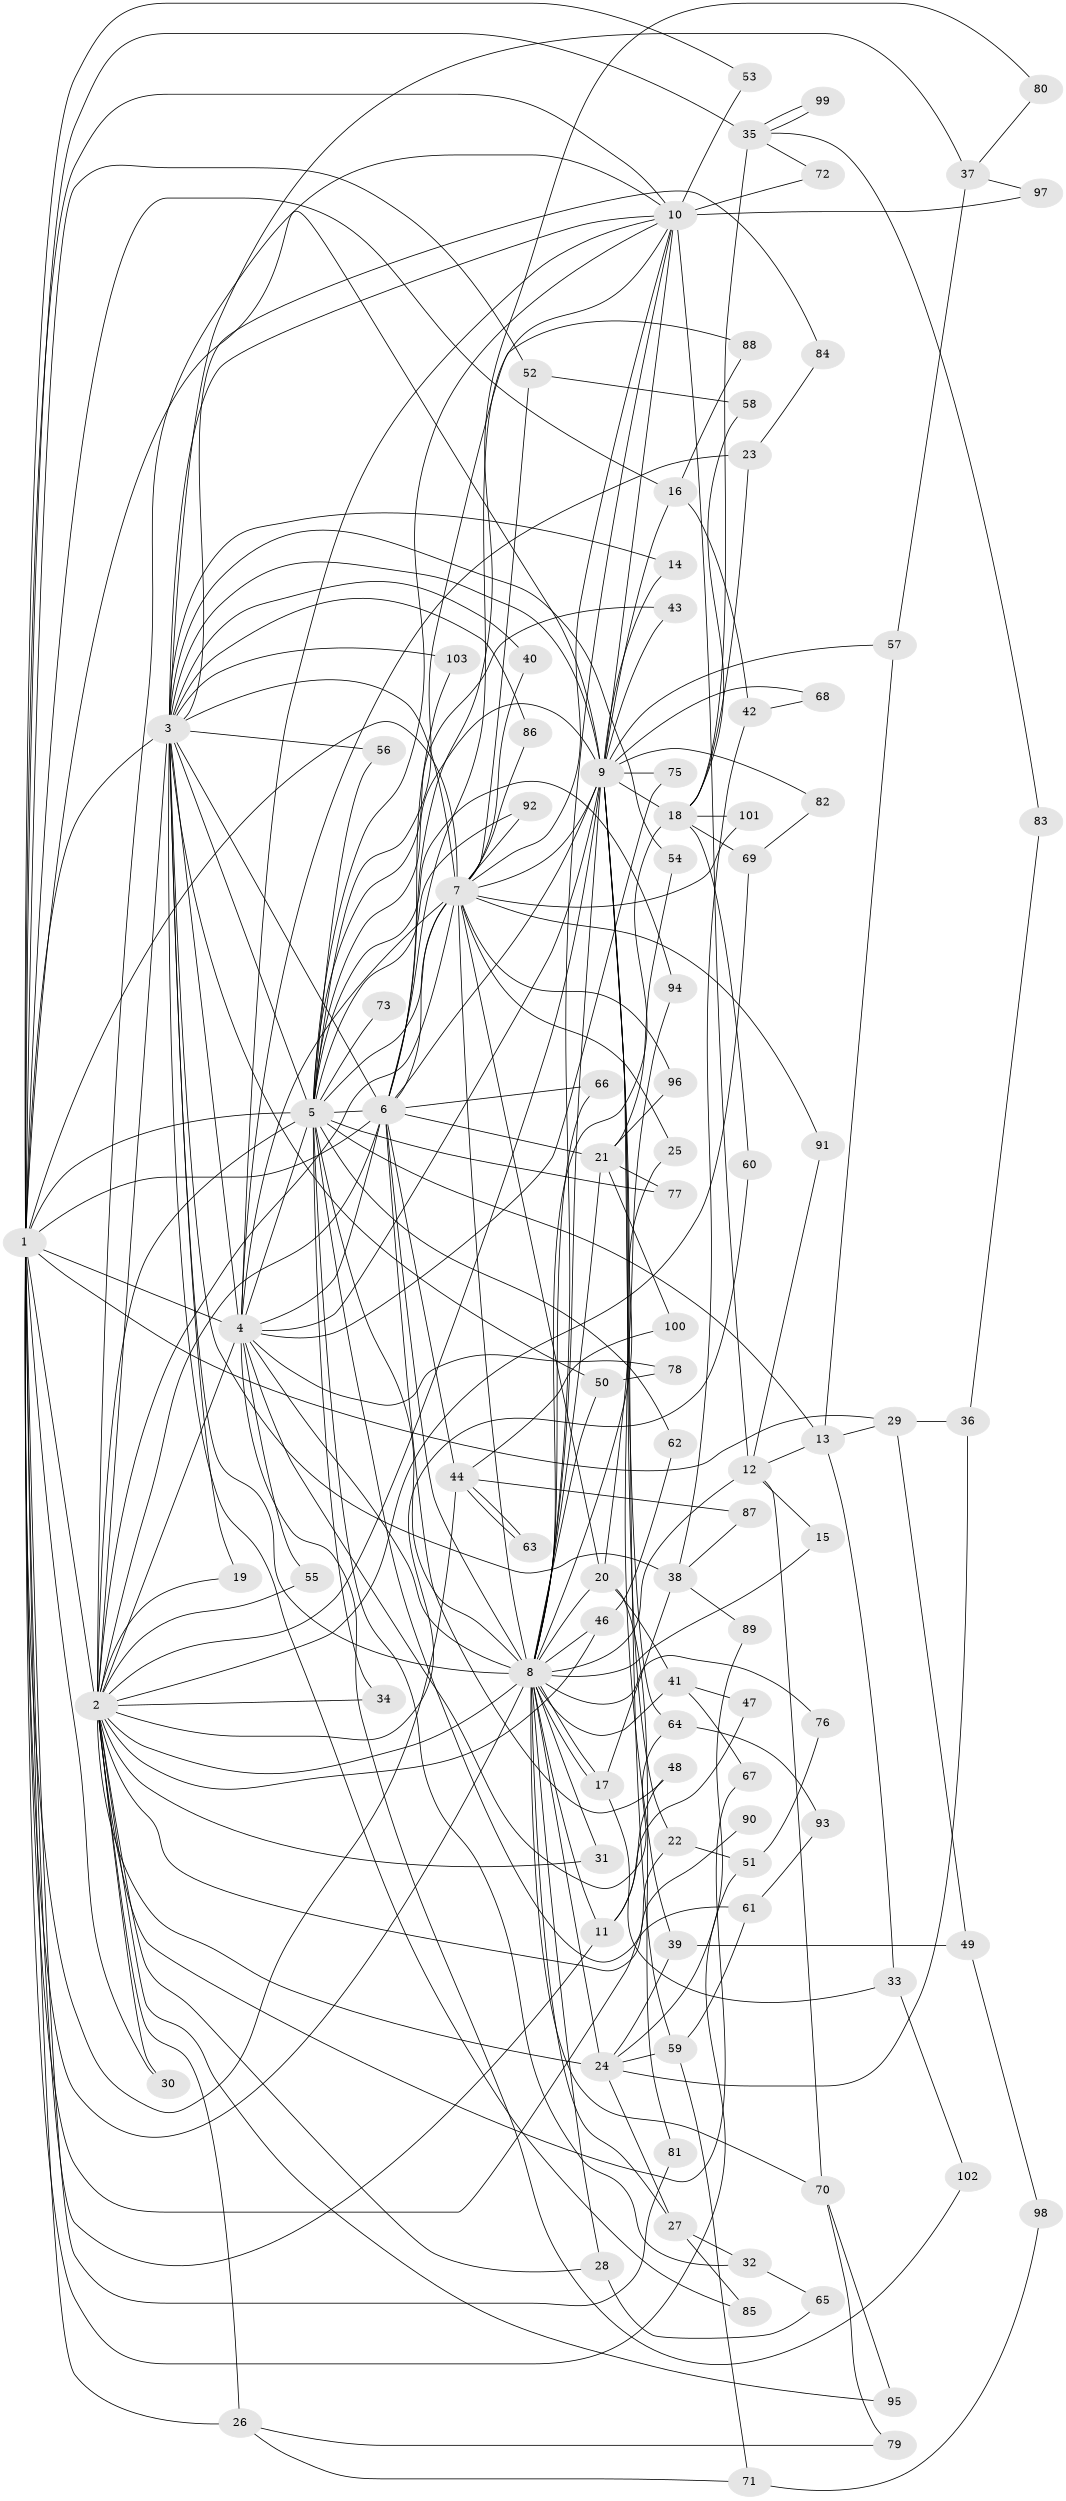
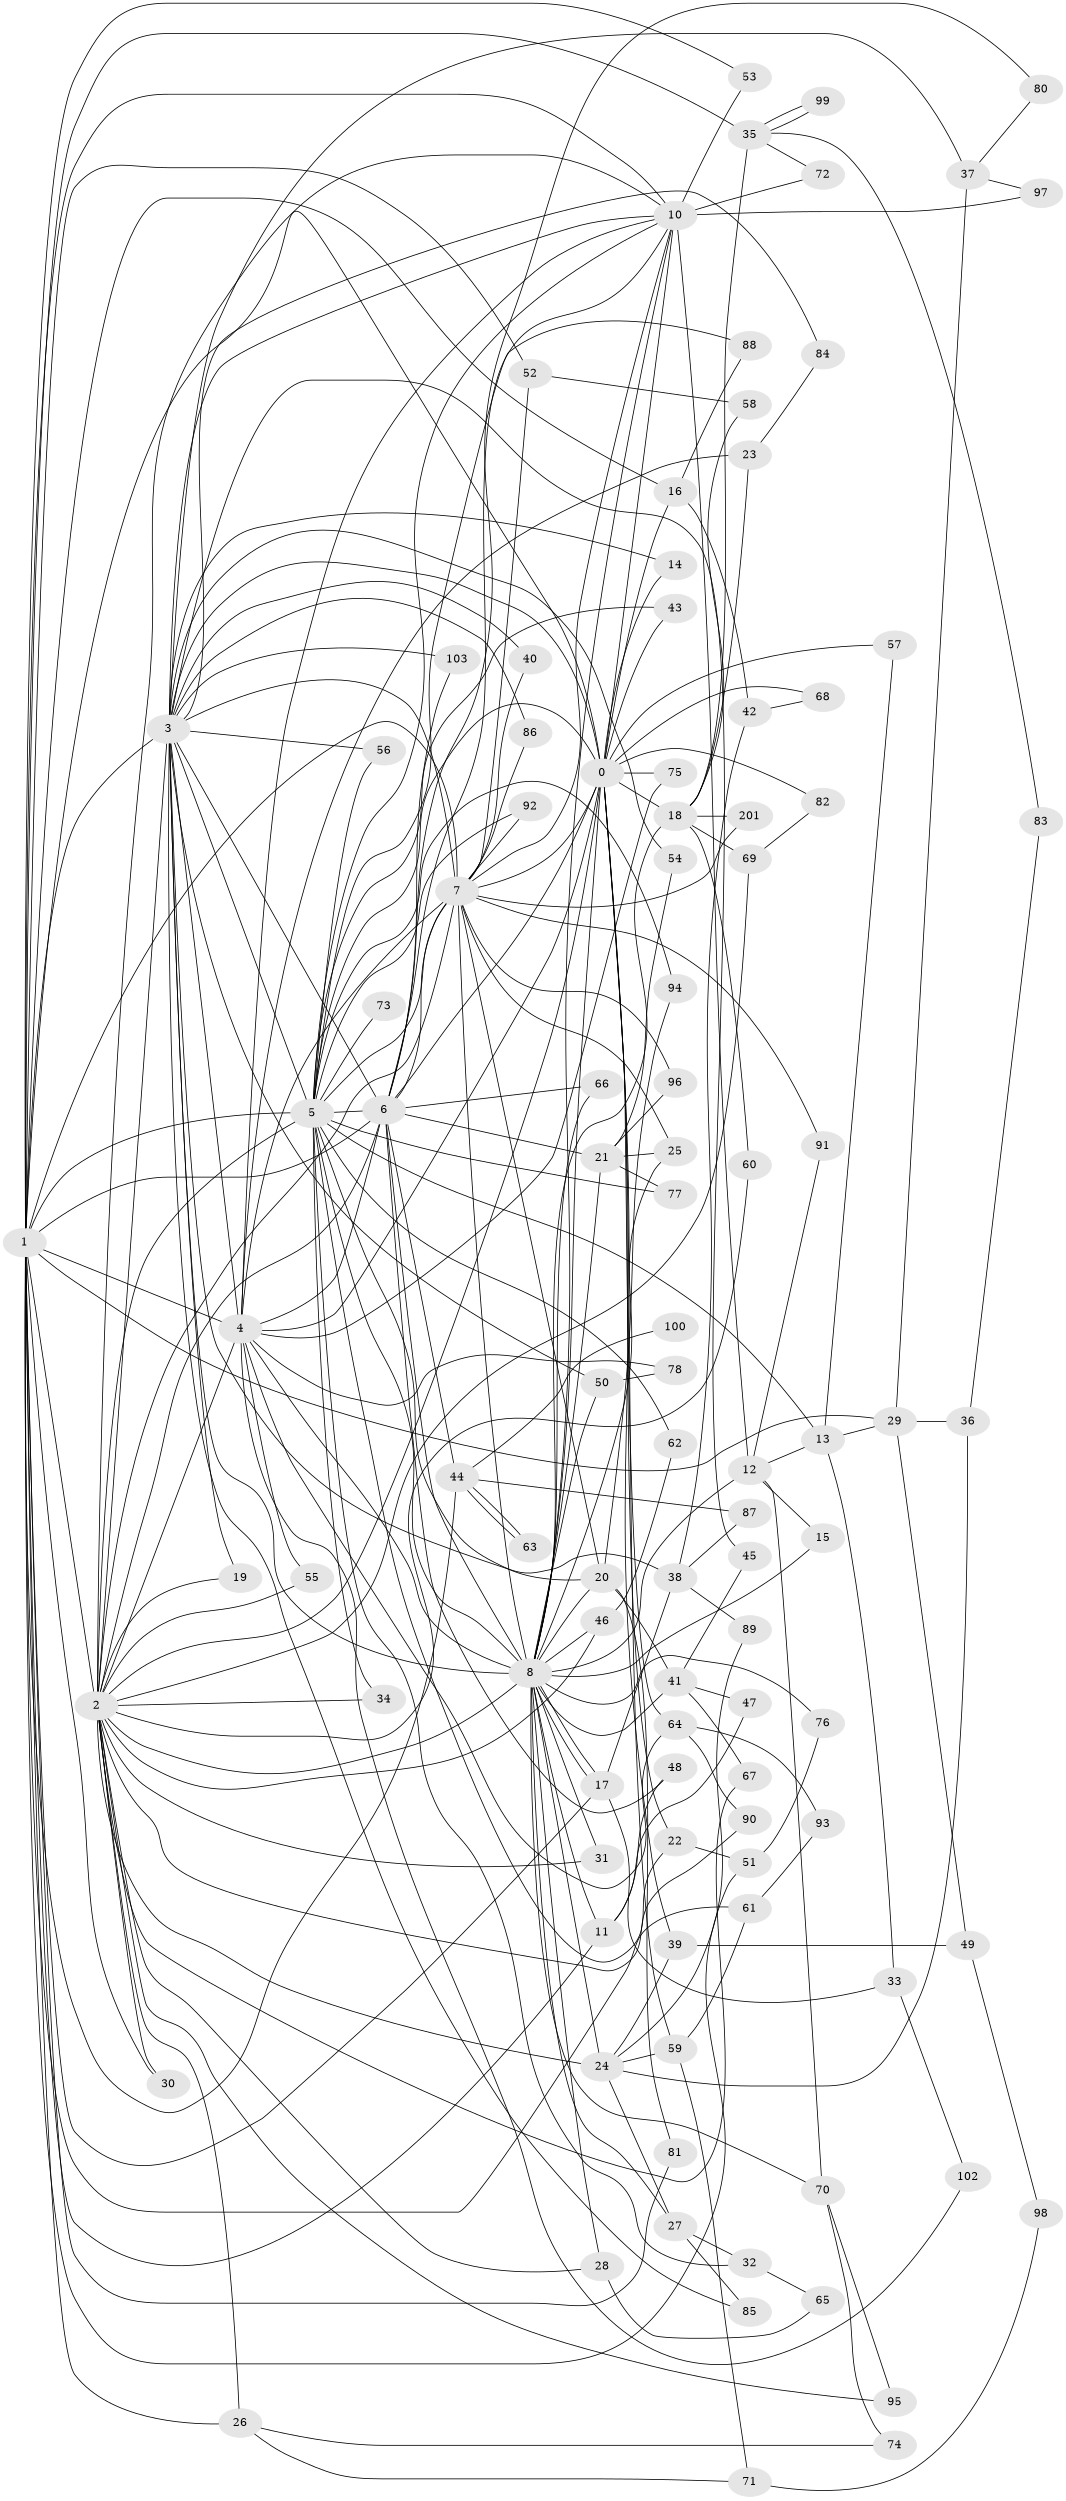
(931, 410) -> (931, 798)
(602, 773) -> (602, 773)
(750, 816) -> (750, 816)
(276, 1221) -> (421, 1466)
(639, 1243) -> (643, 1154)
none -> (750, 1556)
none -> (710, 1766)
(64, 2059) -> (58, 2028)
(895, 2445) -> (895, 2445)
